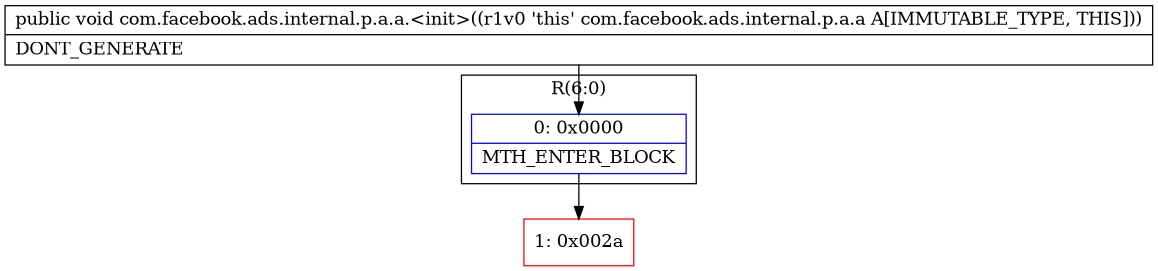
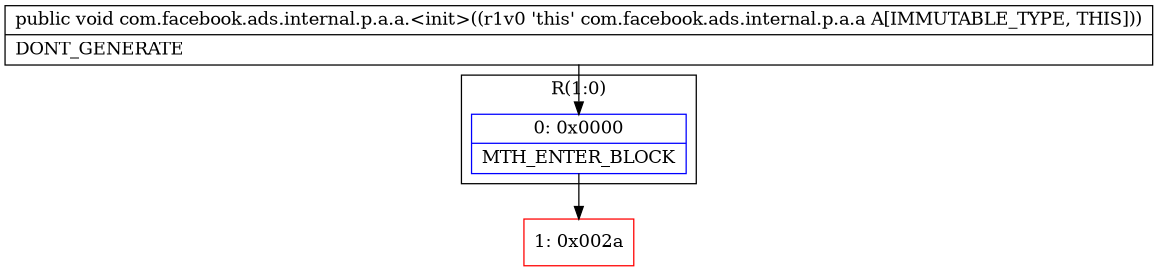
(579, 90) -> (579, 90)
